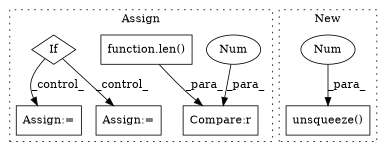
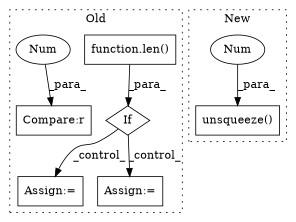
(141, 19) -> (96, 19)
(177, 83) -> (129, 81)
